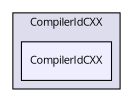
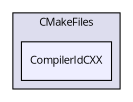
(66, 23) -> (66, 23)
